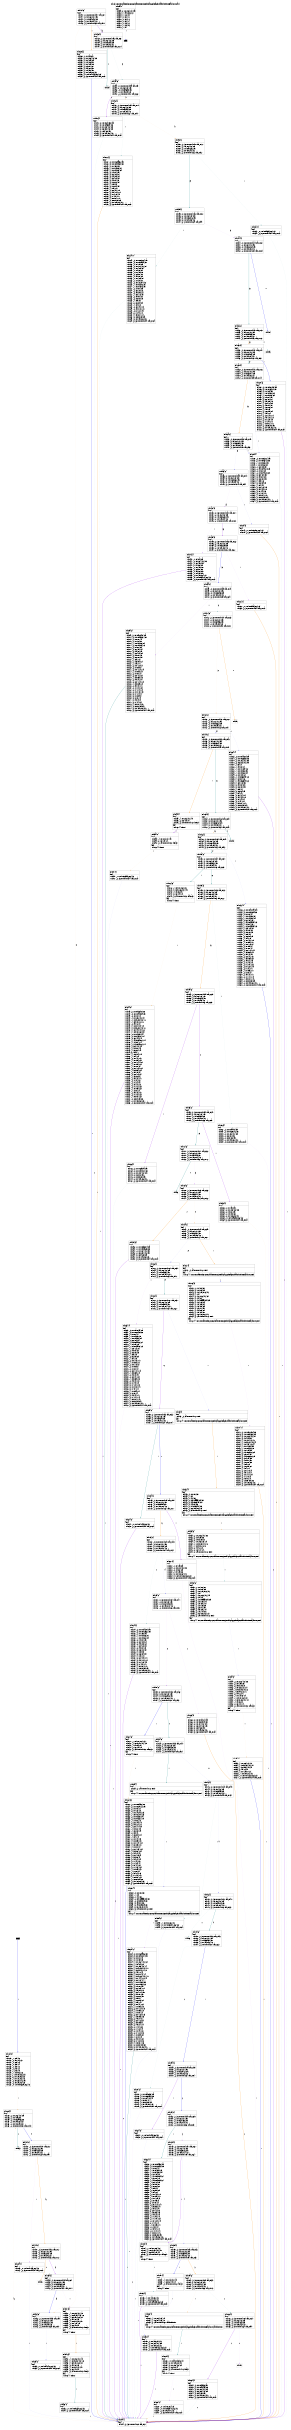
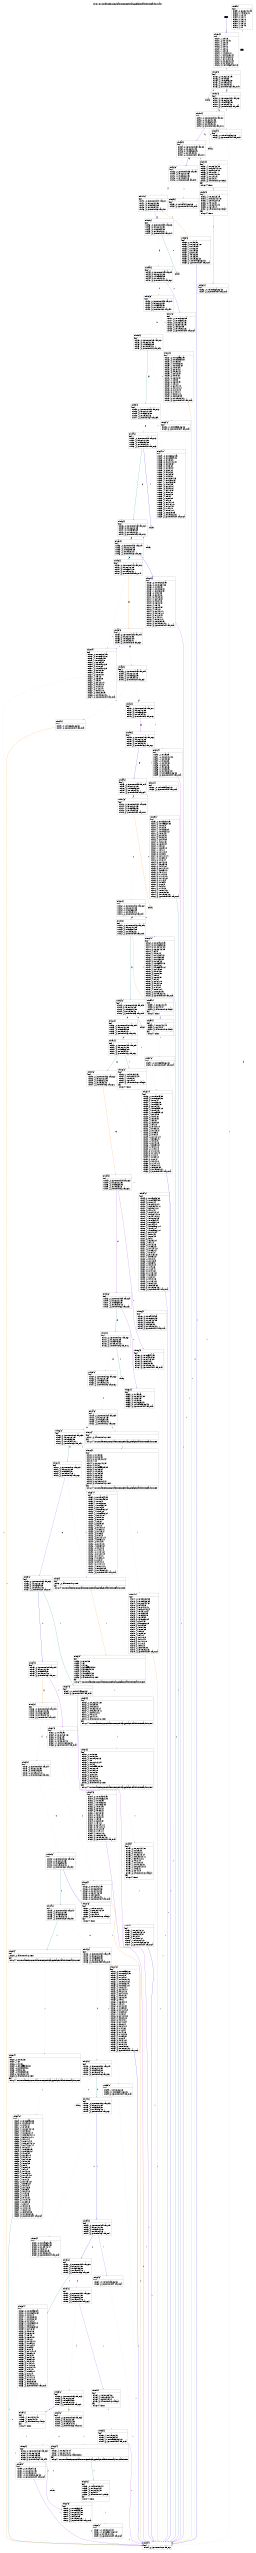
(75, 1175) -> (168, 188)
(144, 1251) -> none
(276, 1575) -> none
